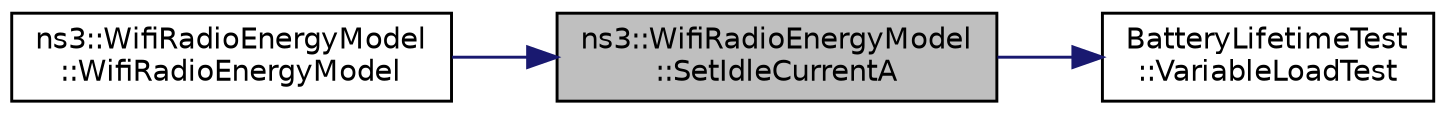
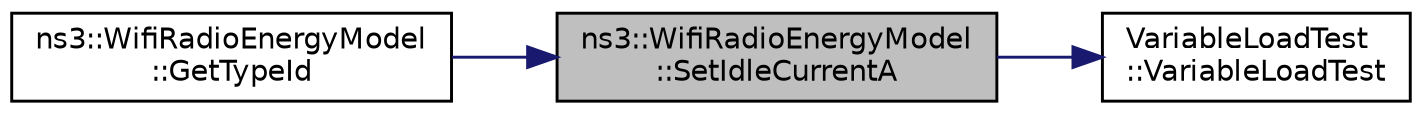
(232, 57) -> (232, 57)
(1268, 57) -> (1256, 57)
